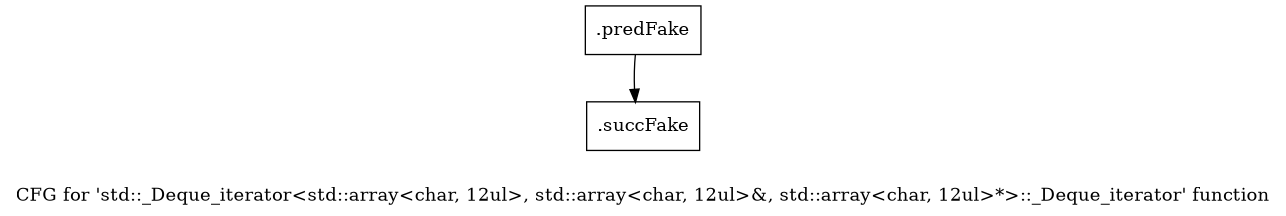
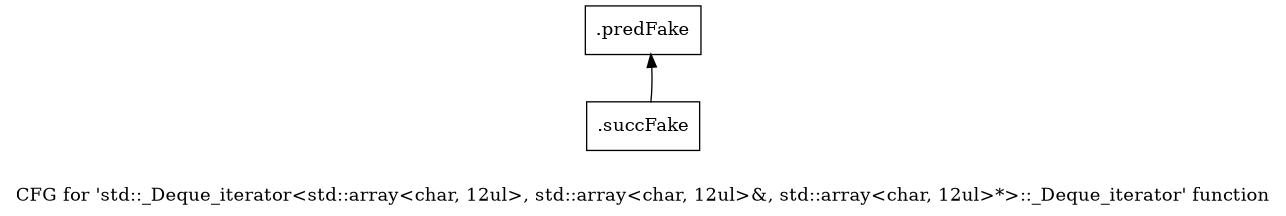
(634, 72) -> (652, 85)
